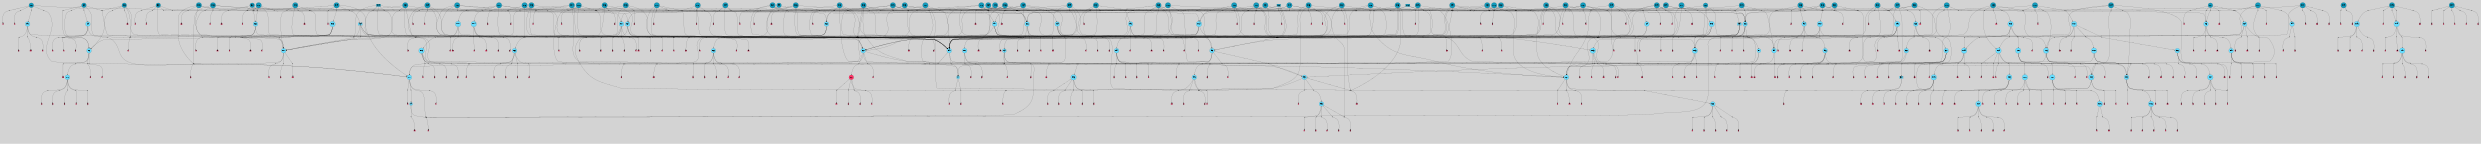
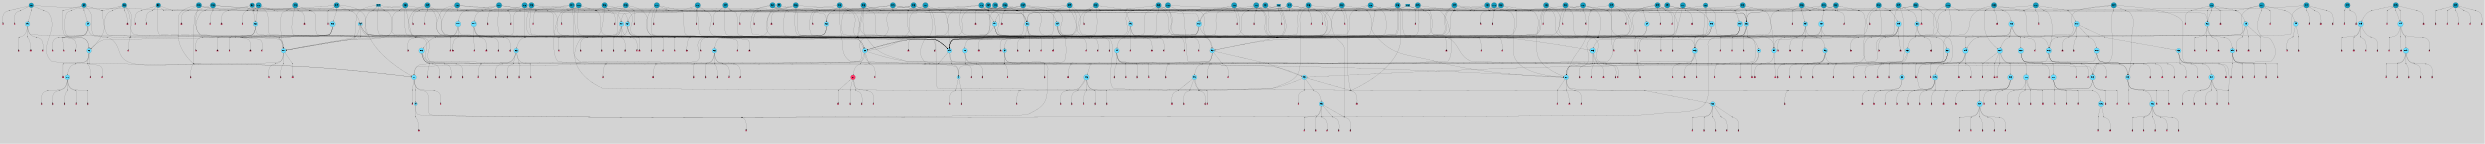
(1739, 24) -> (1740, 24)
(1901, 77) -> (1902, 77)
